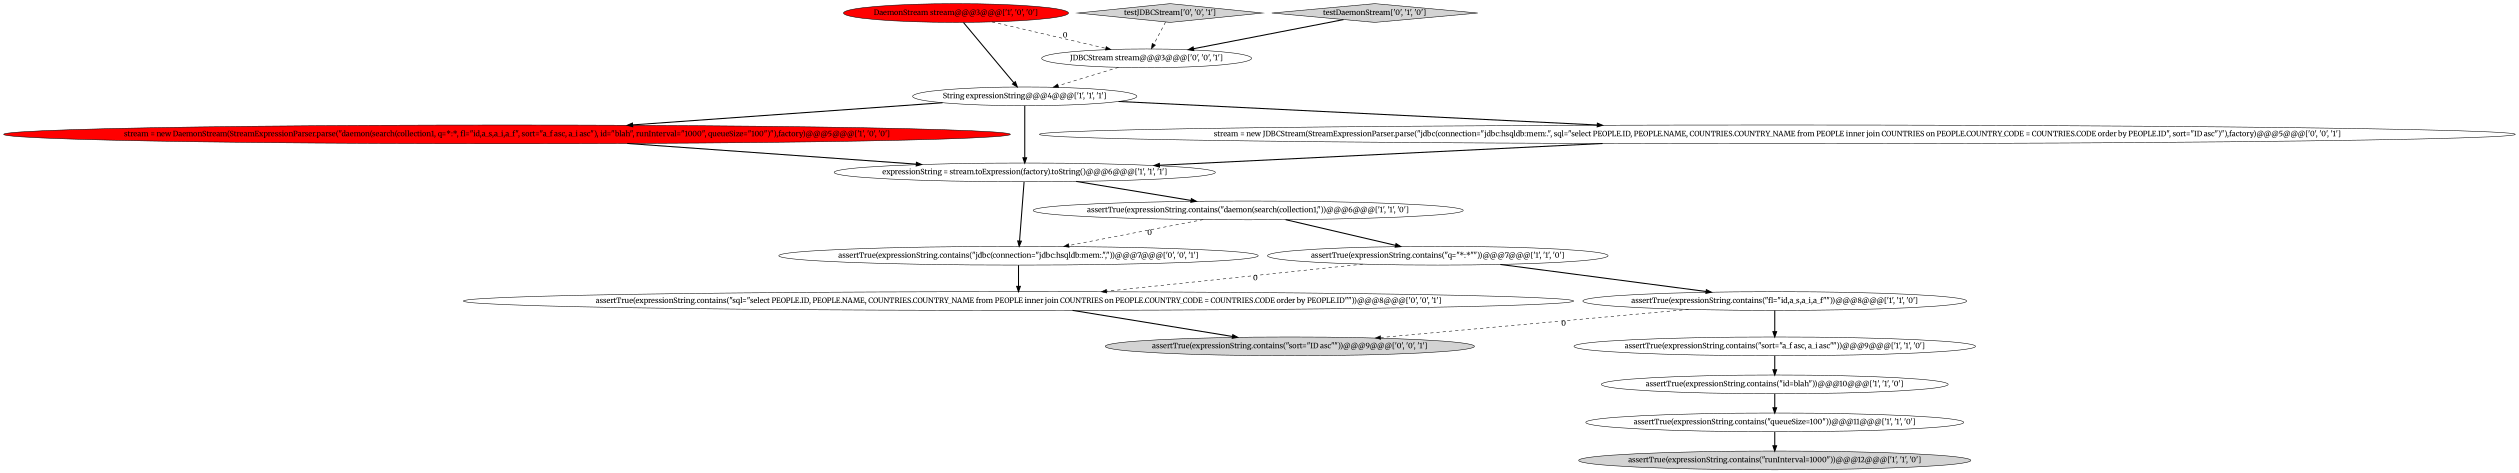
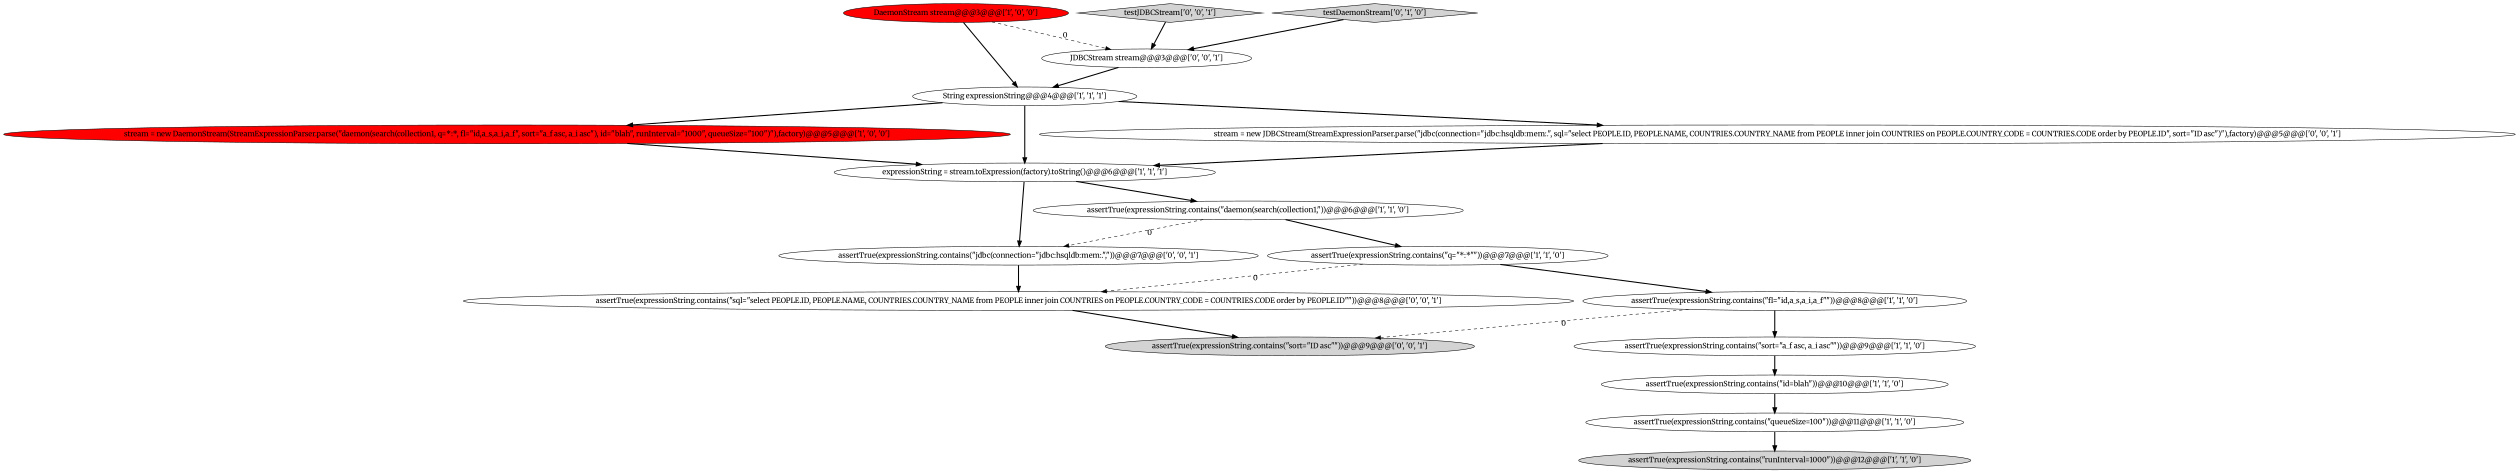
(1160, 33) -> (1160, 33)
(1088, 77) -> (1088, 77)
